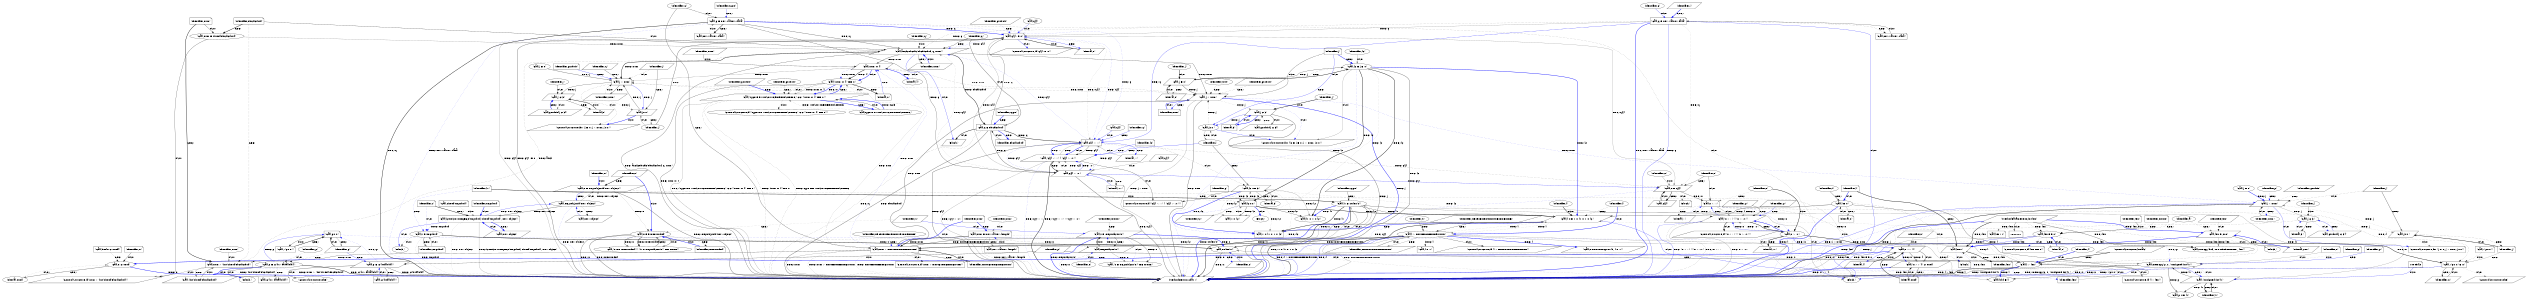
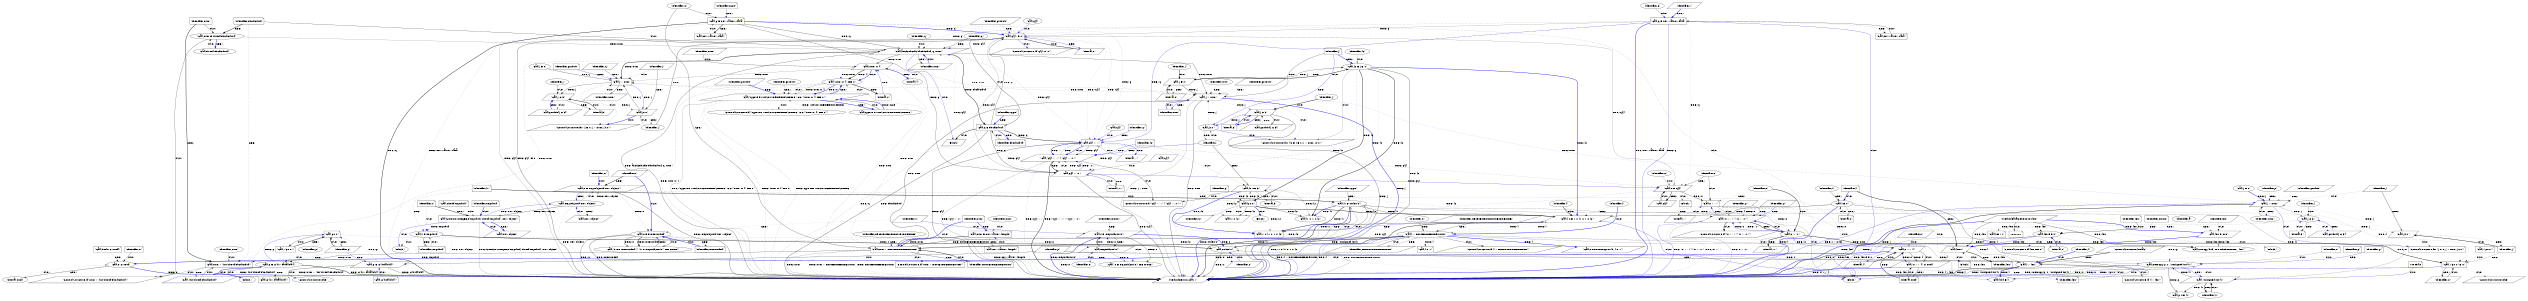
none -> (215, 51)
(546, 158) -> (546, 158)
(1395, 225) -> (1395, 225)
(1976, 230) -> (1976, 230)
(1345, 242) -> (1345, 242)
(2301, 249) -> none
(752, 267) -> (752, 267)
(387, 271) -> none
